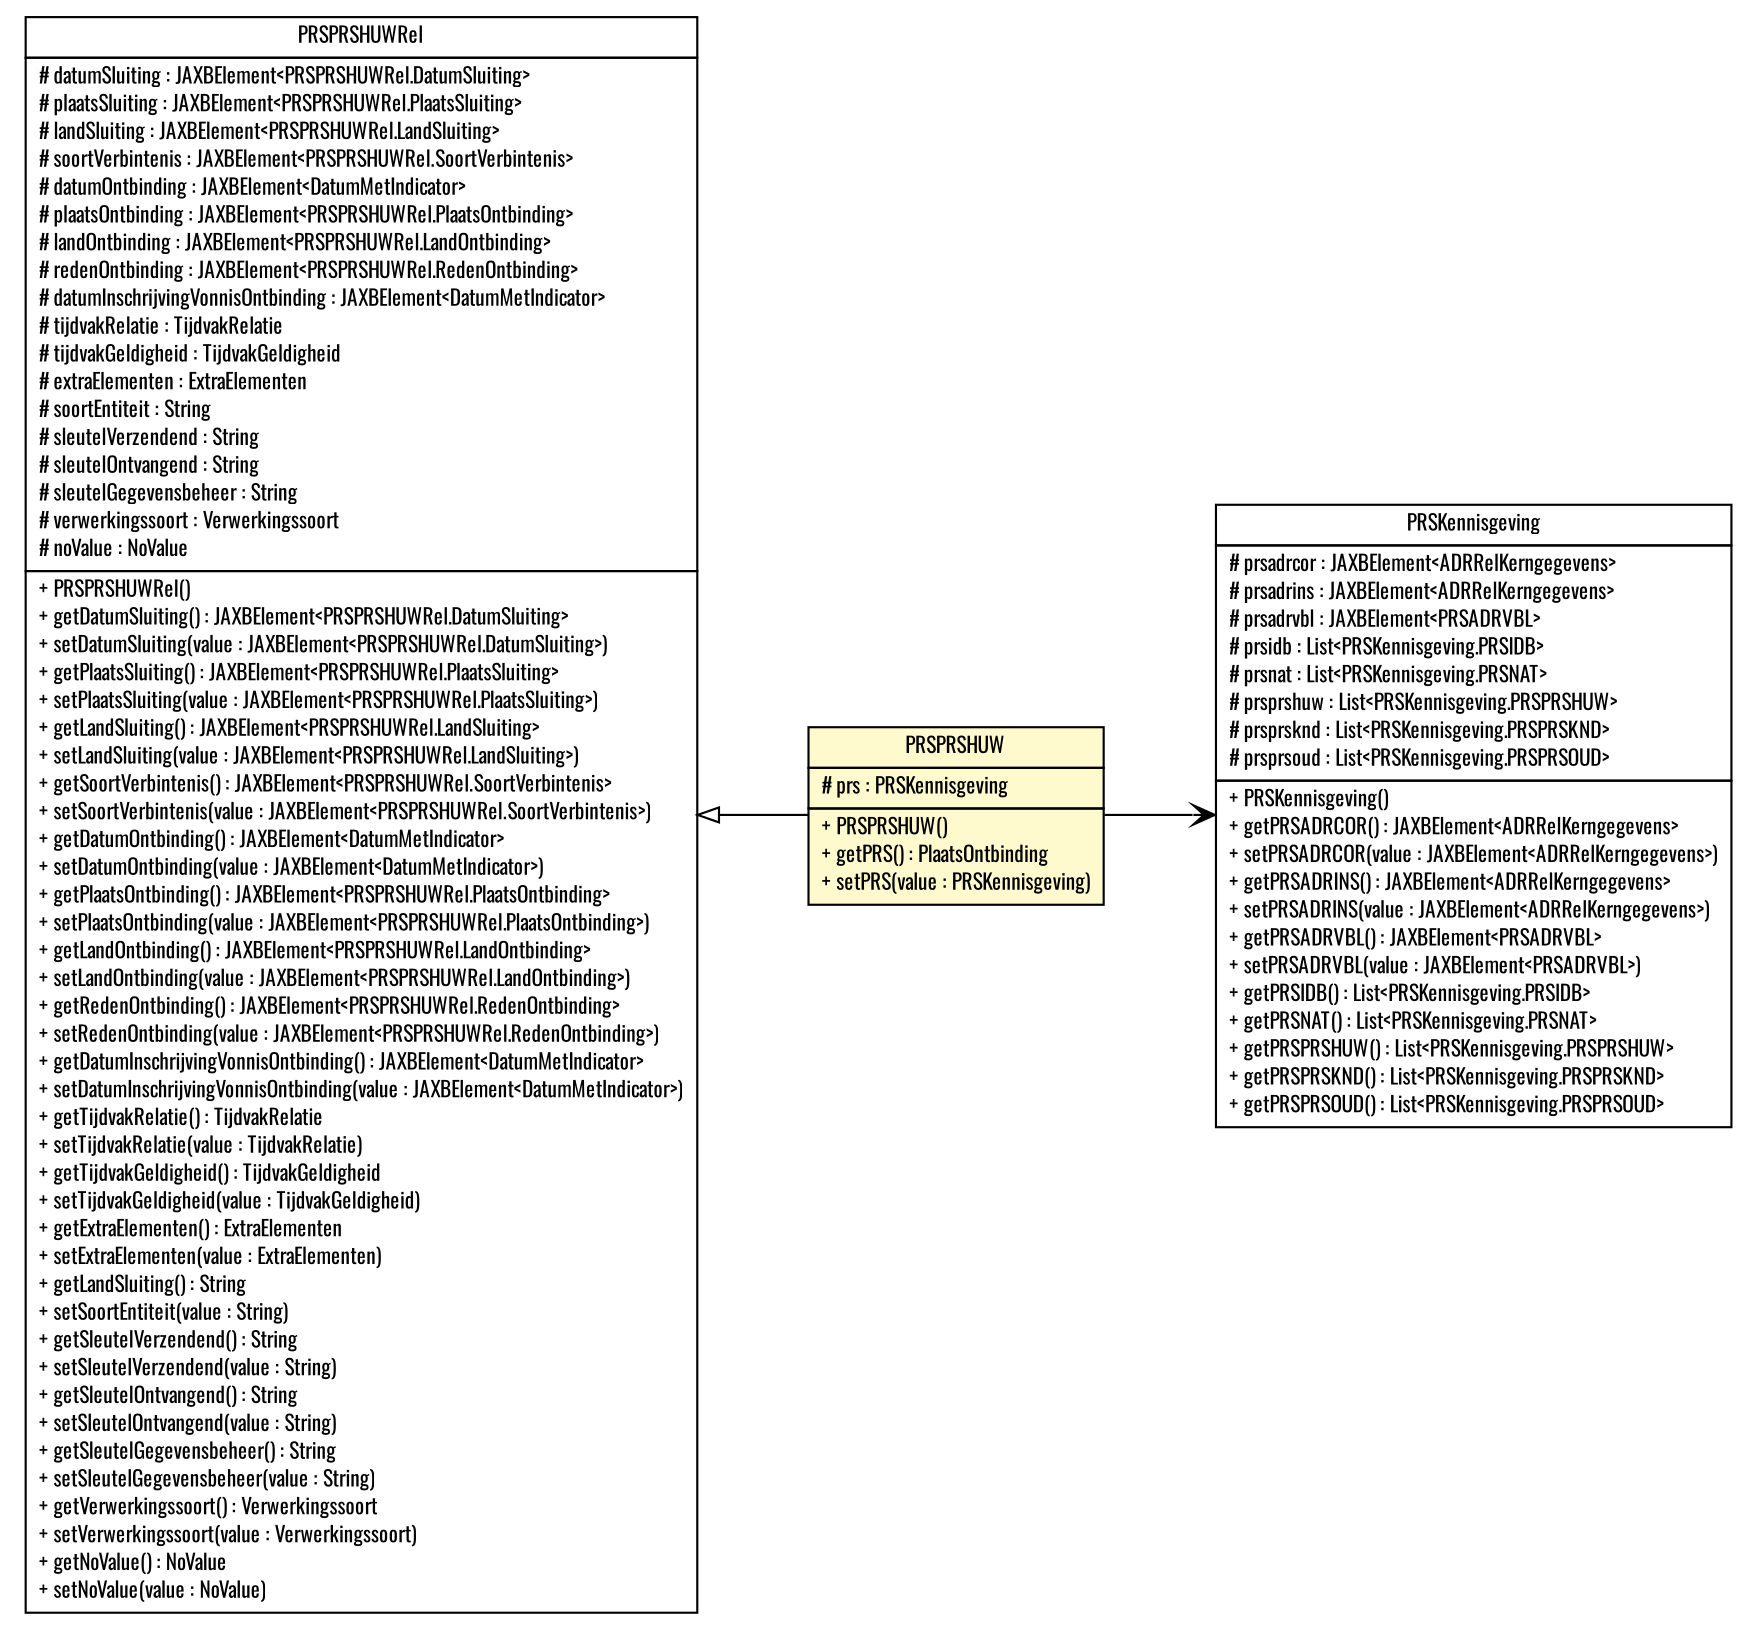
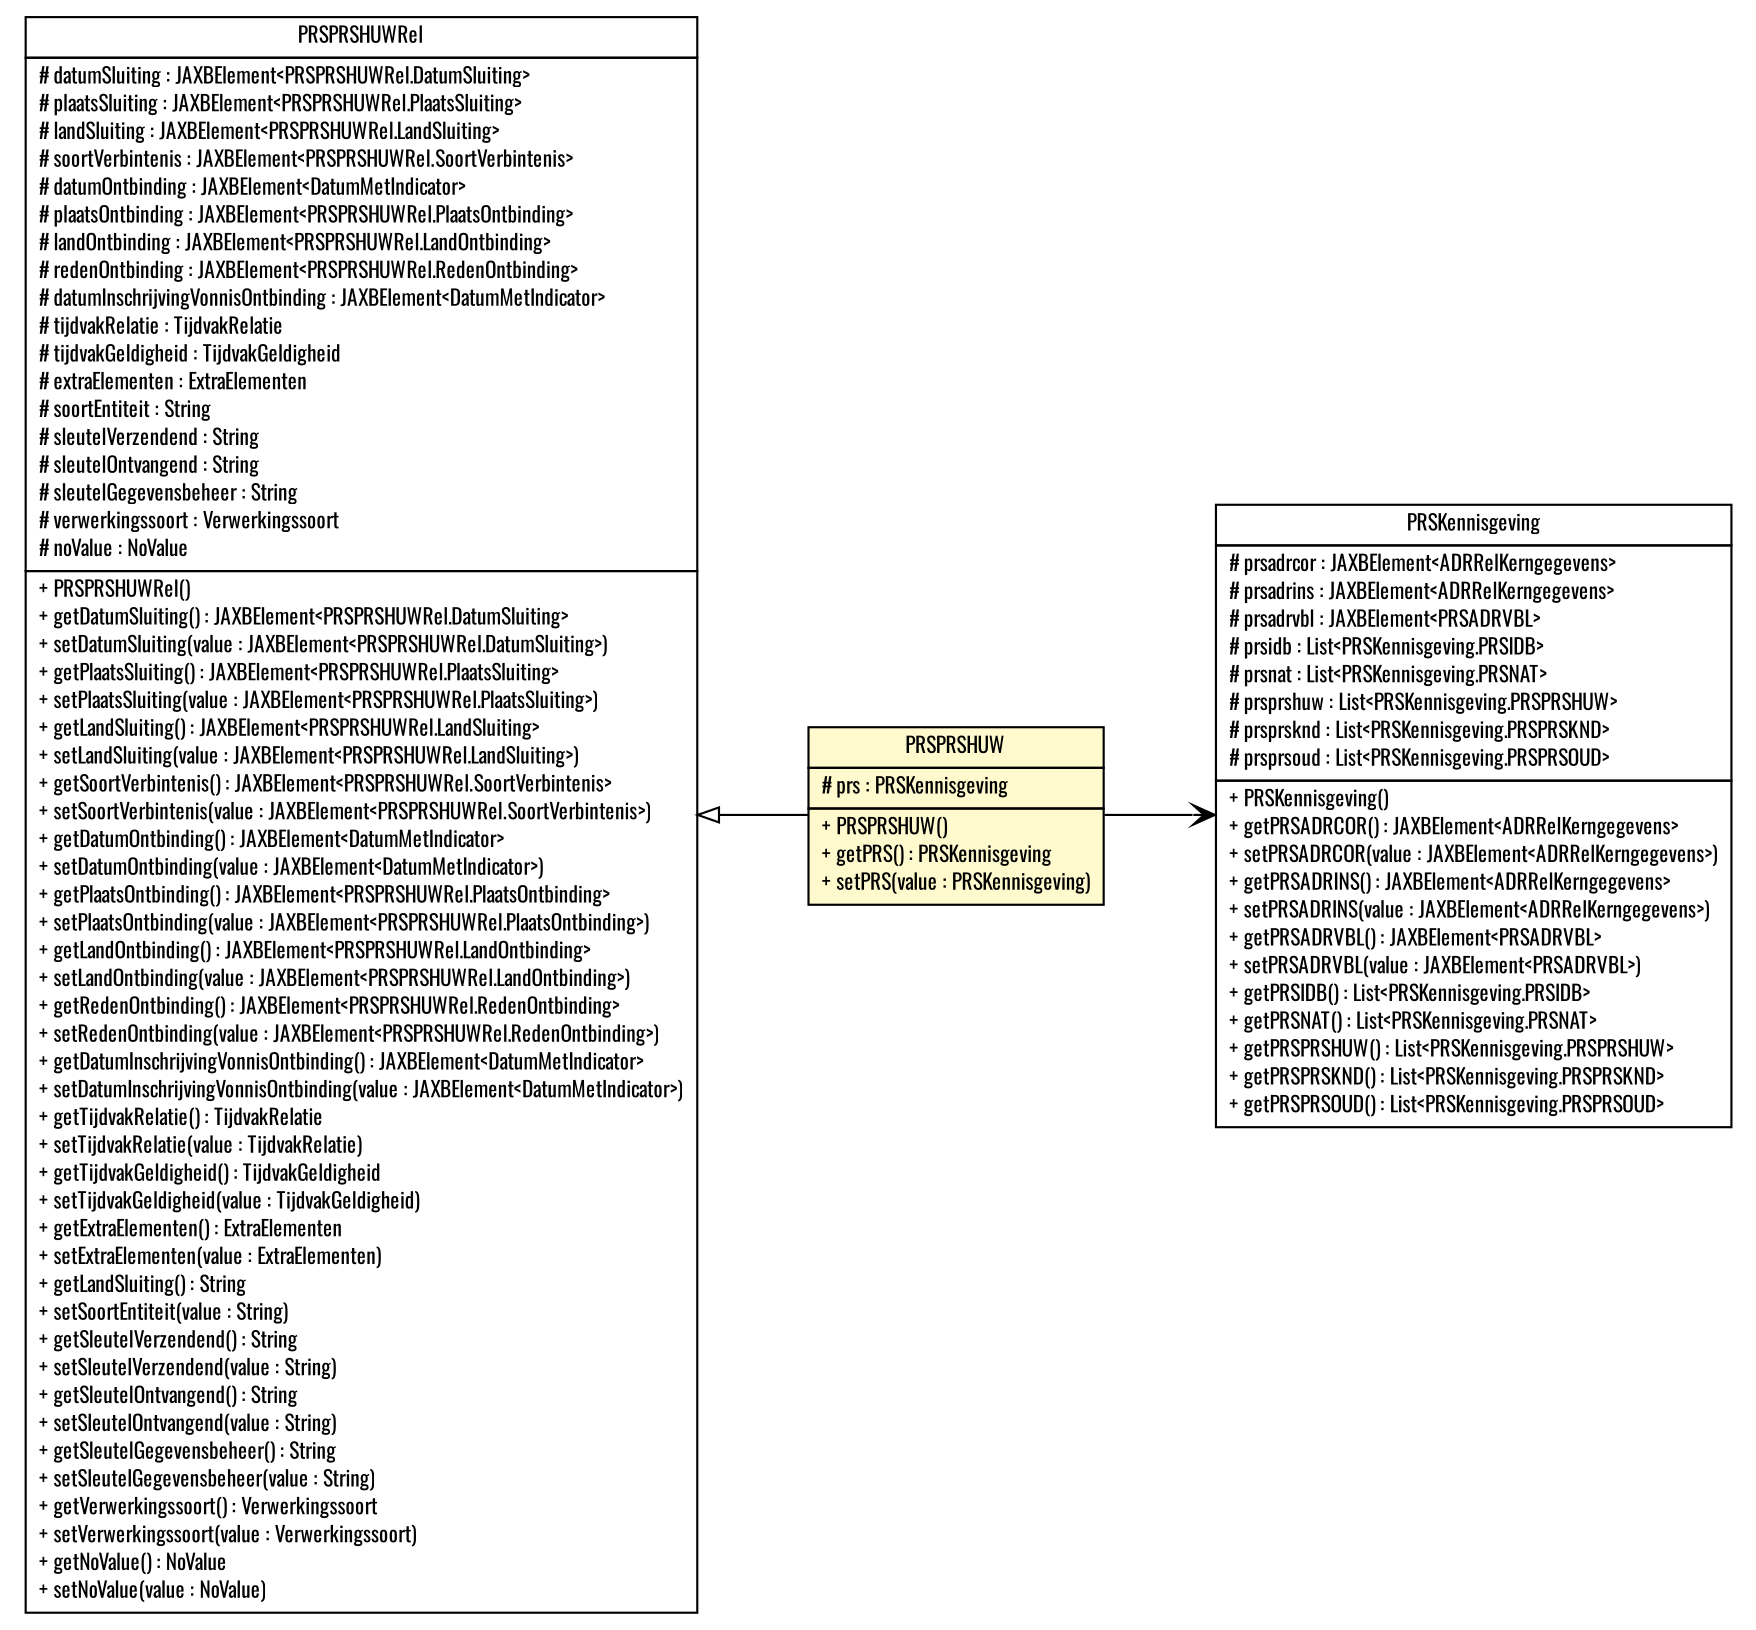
(936, 856) -> (937, 856)
